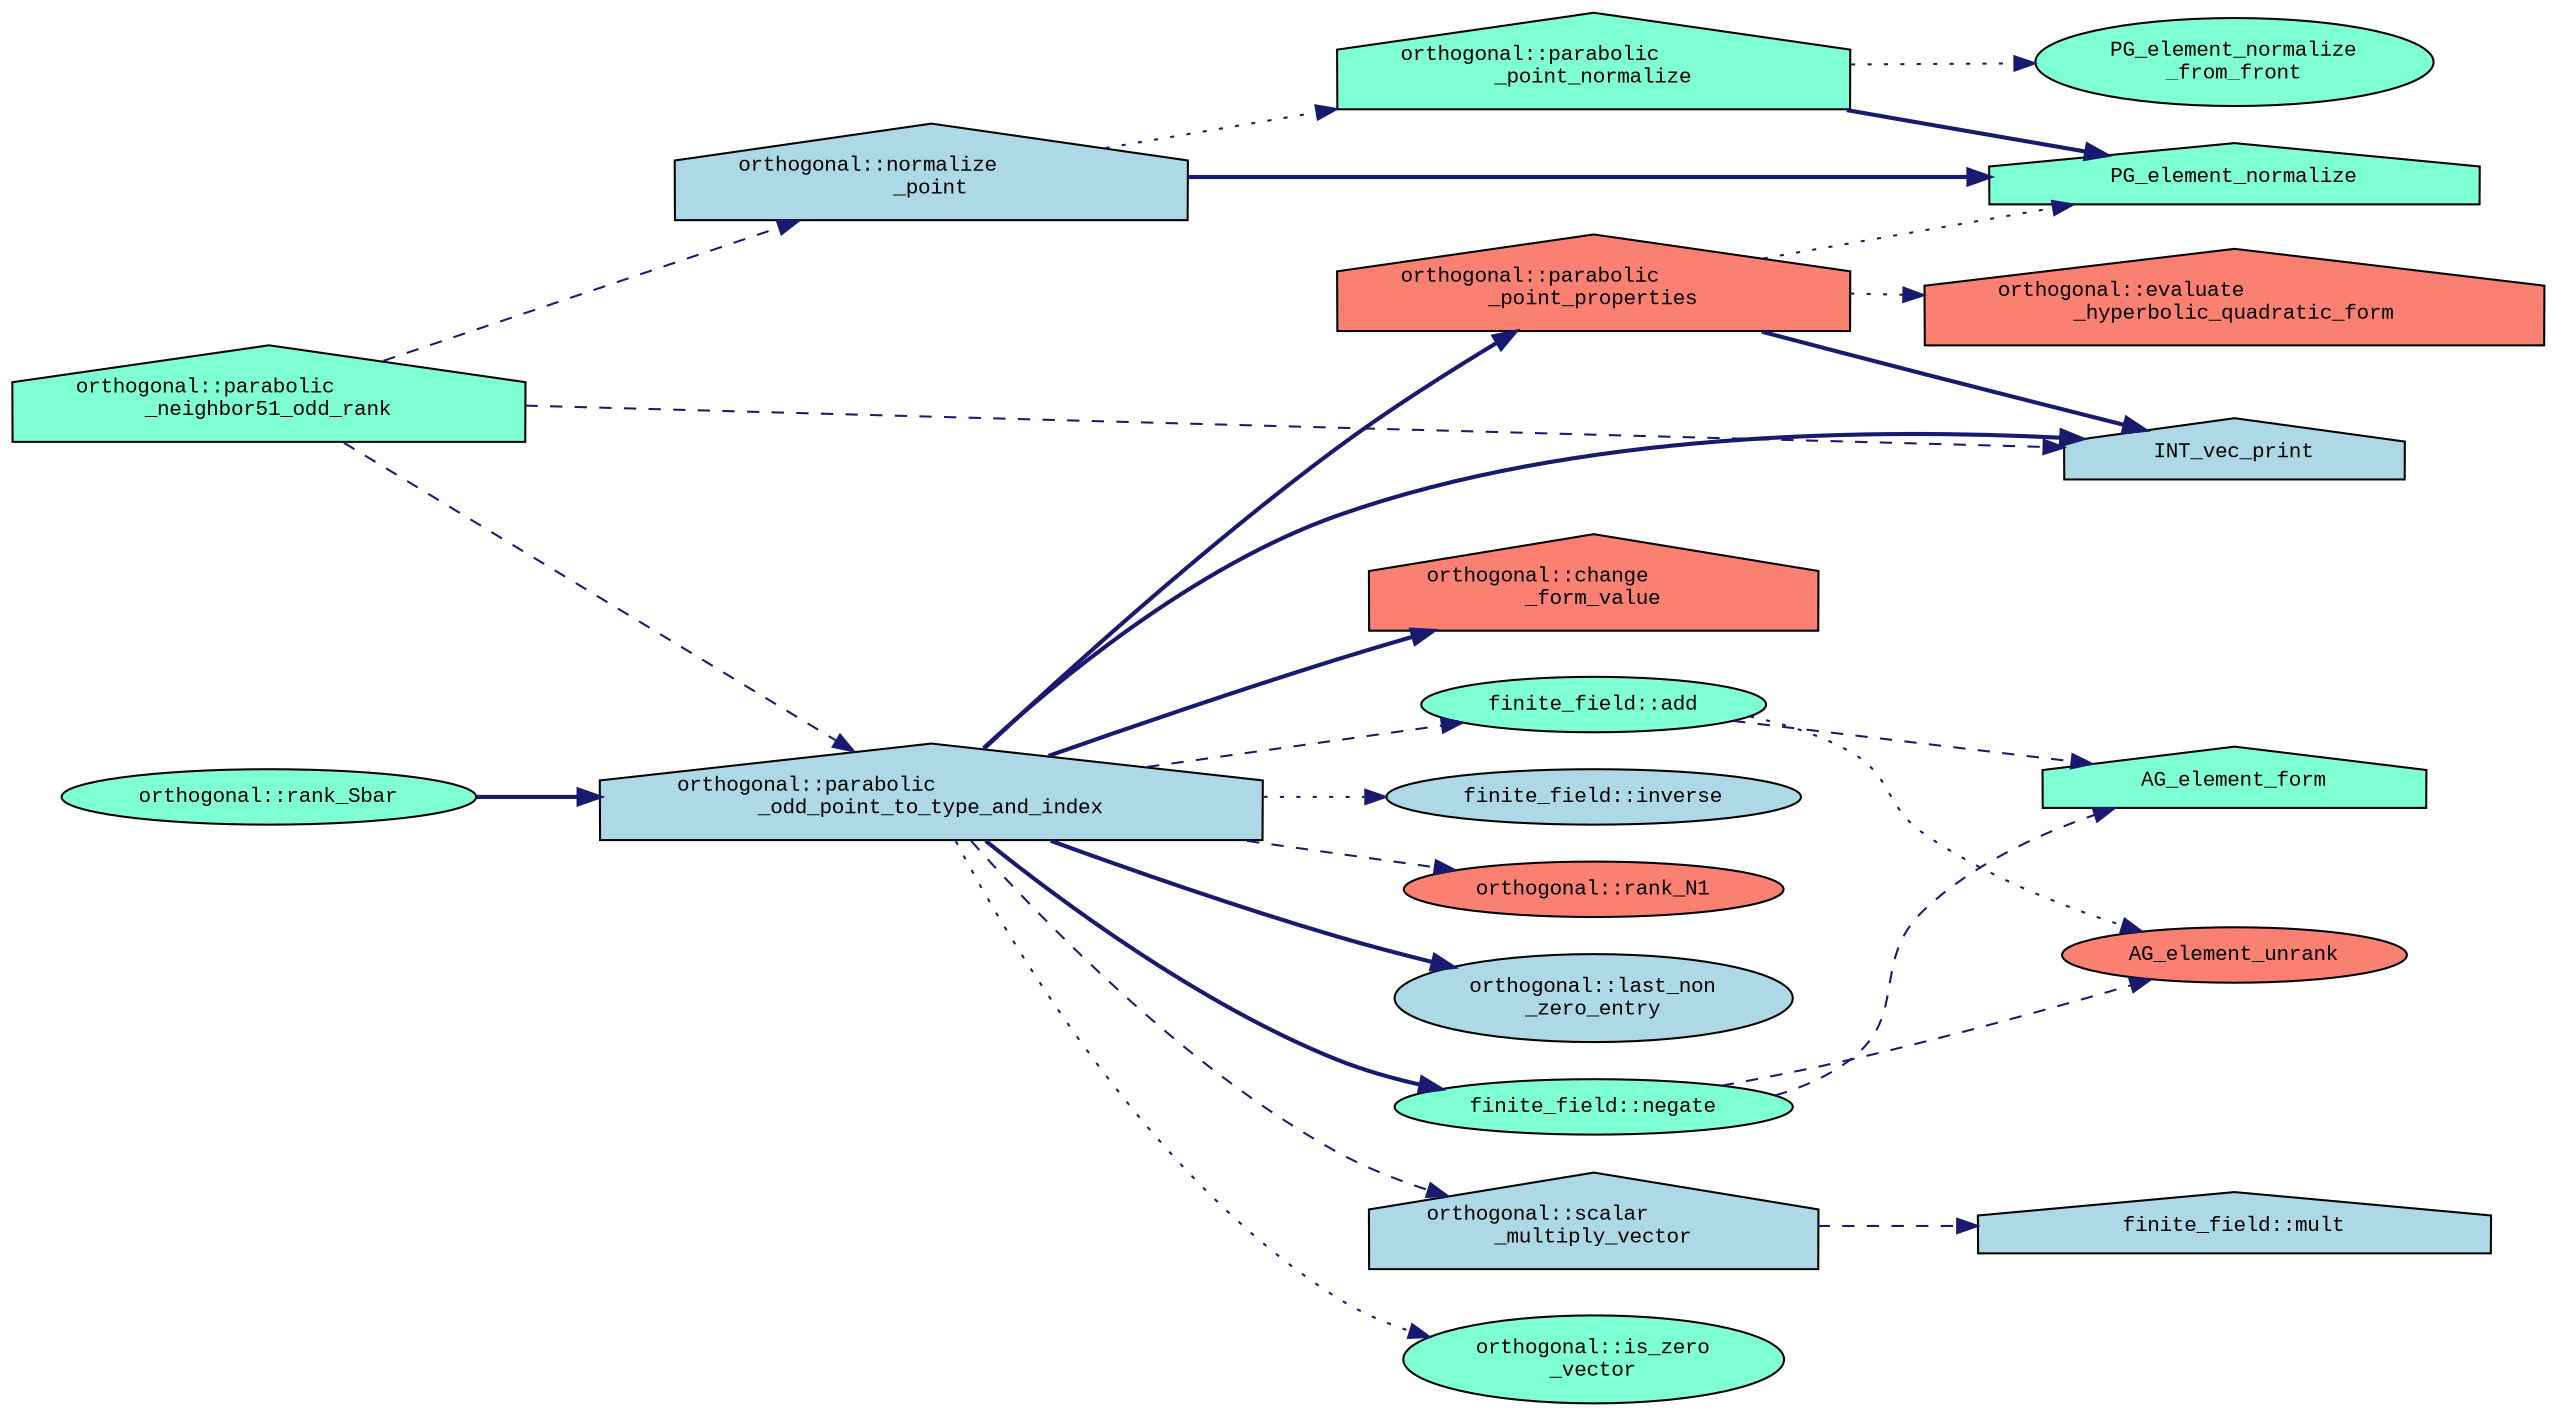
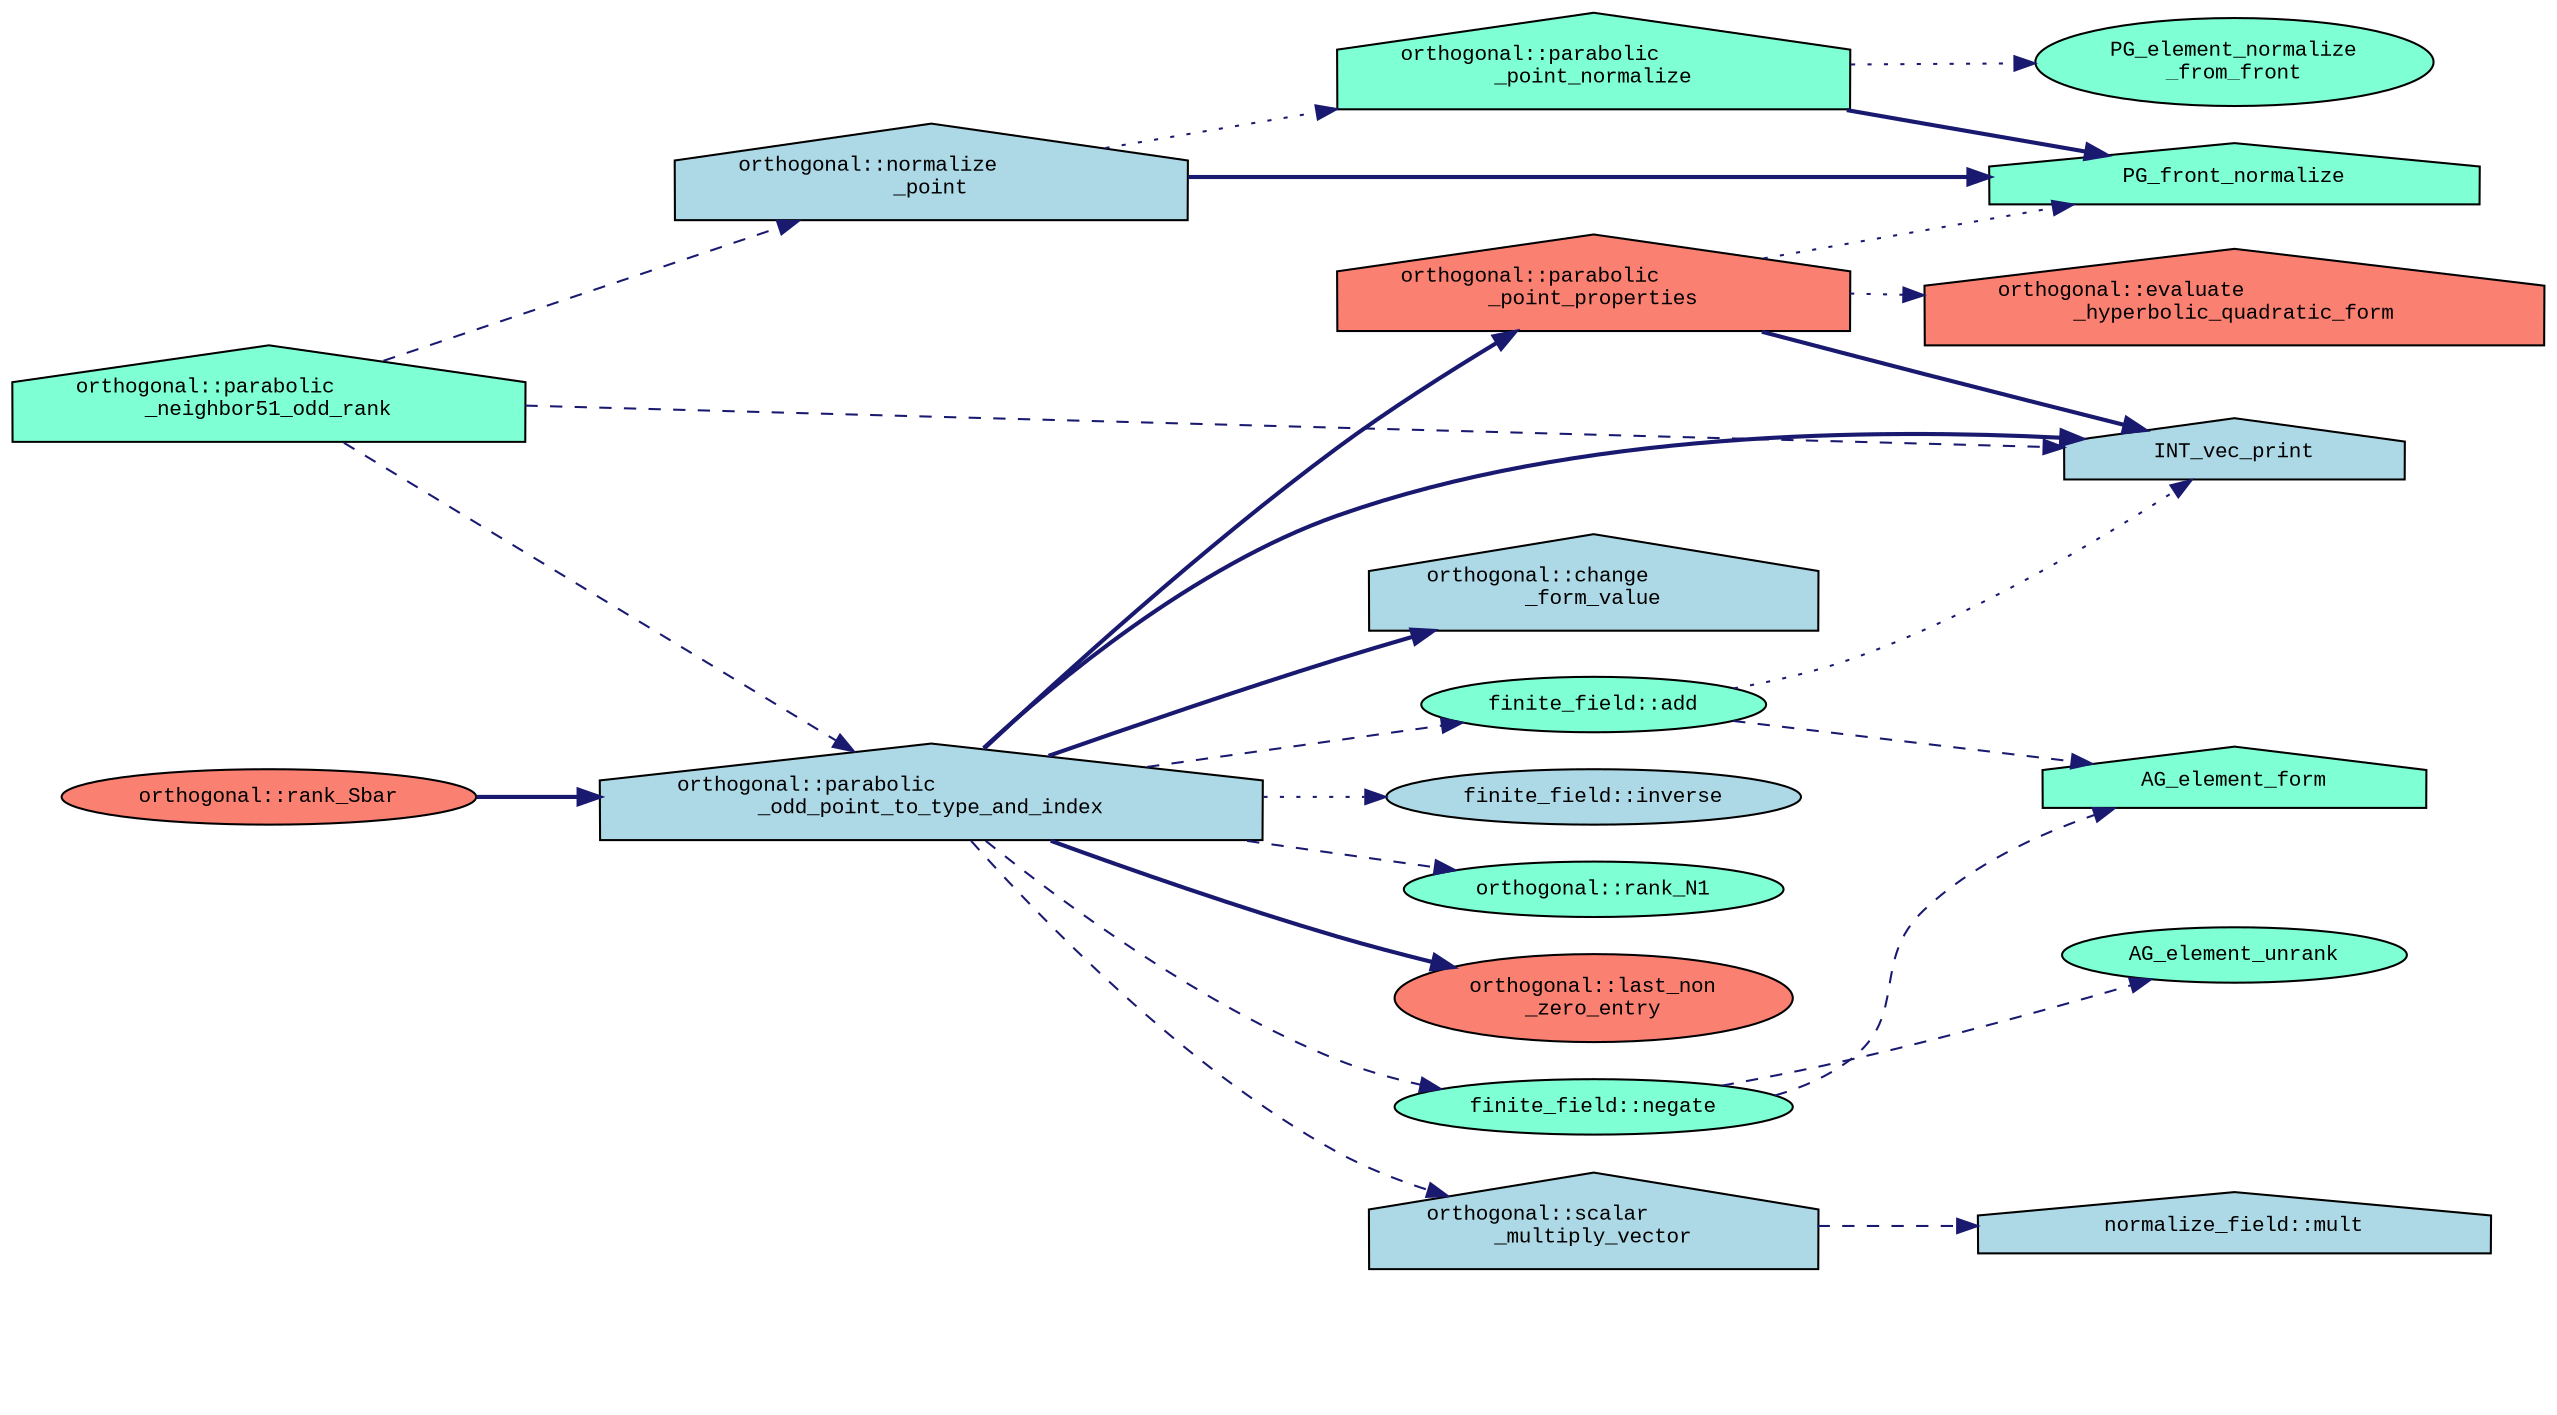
(2234, 177) -> (2234, 177)
(1594, 588) -> (1594, 588)
(269, 797) -> (269, 797)
(1924, 834) -> (1963, 612)
(1594, 889) -> (1594, 889)
(2234, 955) -> (2234, 955)
(1191, 985) -> (1191, 985)
(1594, 998) -> (1594, 998)
(2234, 1226) -> (2234, 1226)
(1594, 1359) -> none
